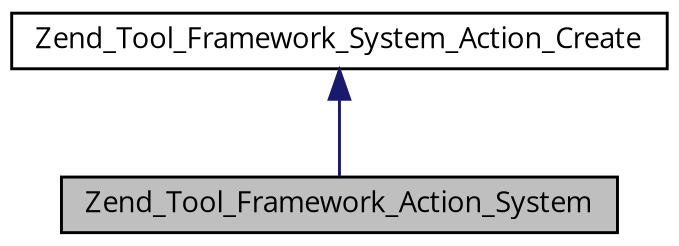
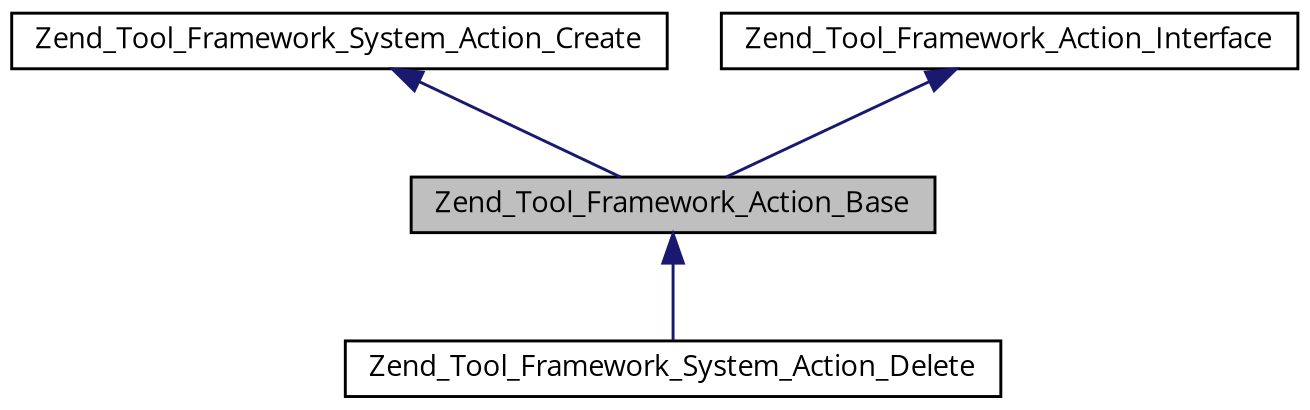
none -> (1010, 41)
(339, 205) -> (673, 205)
none -> (673, 369)
